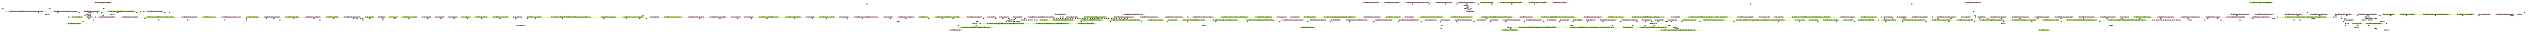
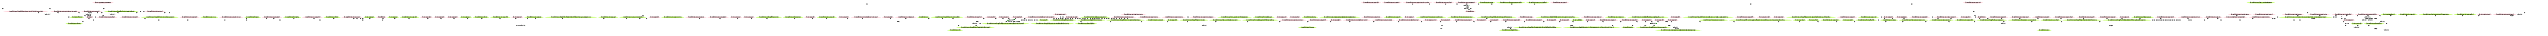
(1689, 20) -> none
(955, 30) -> (955, 30)
